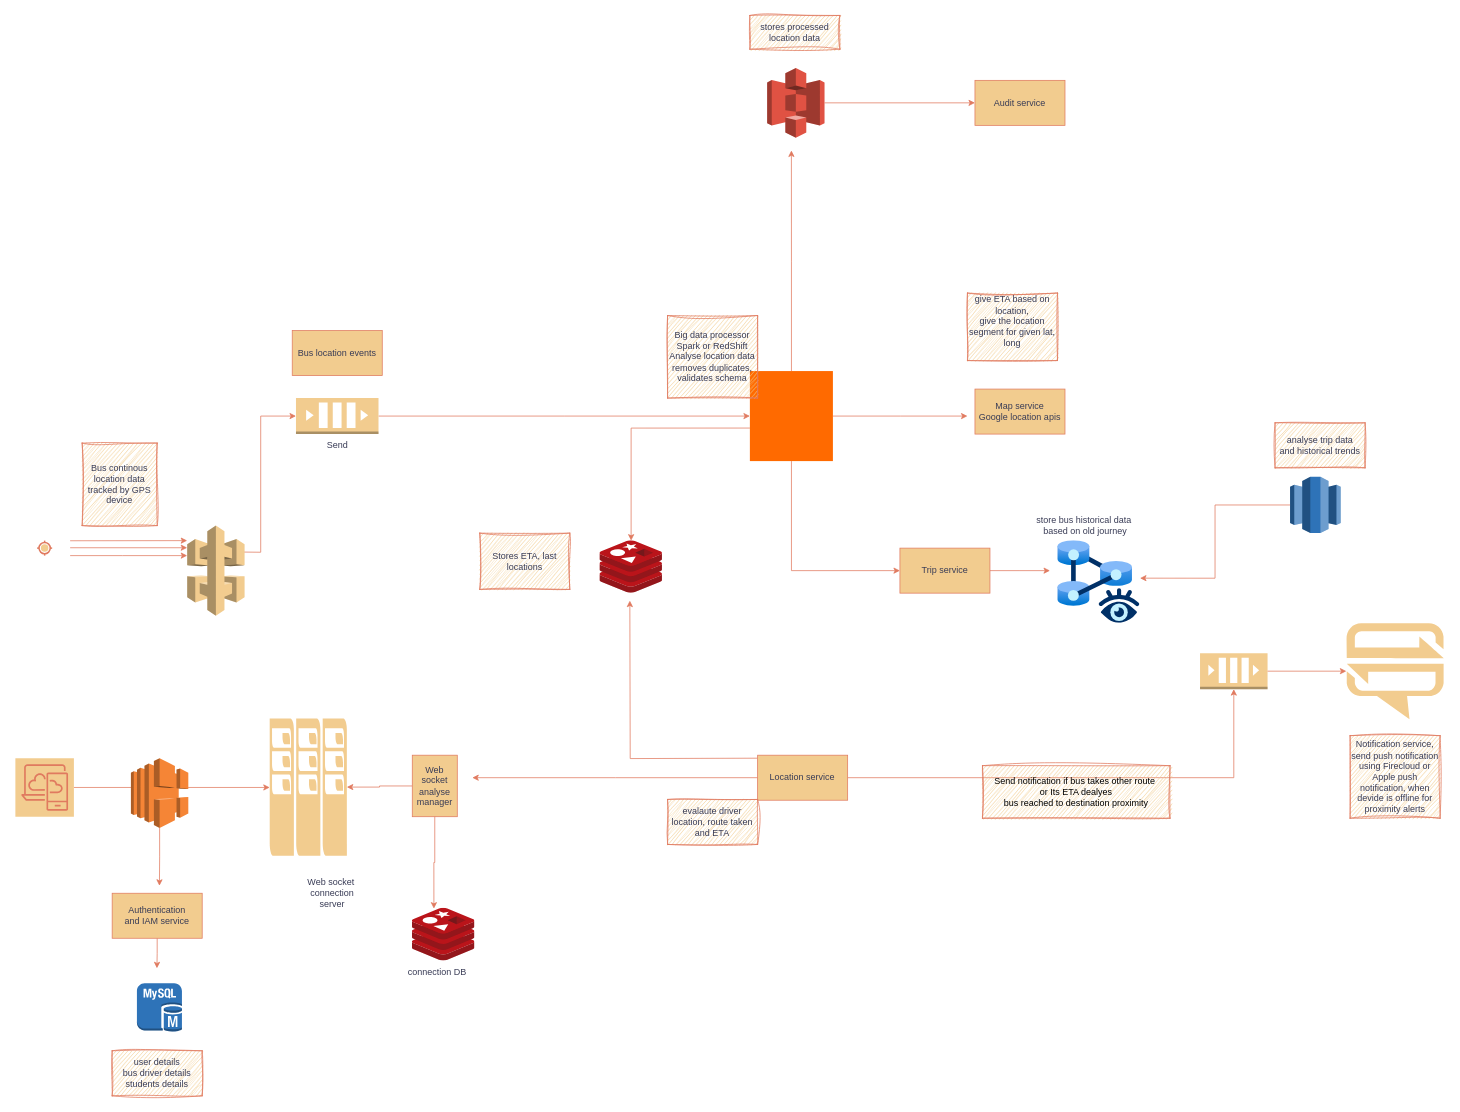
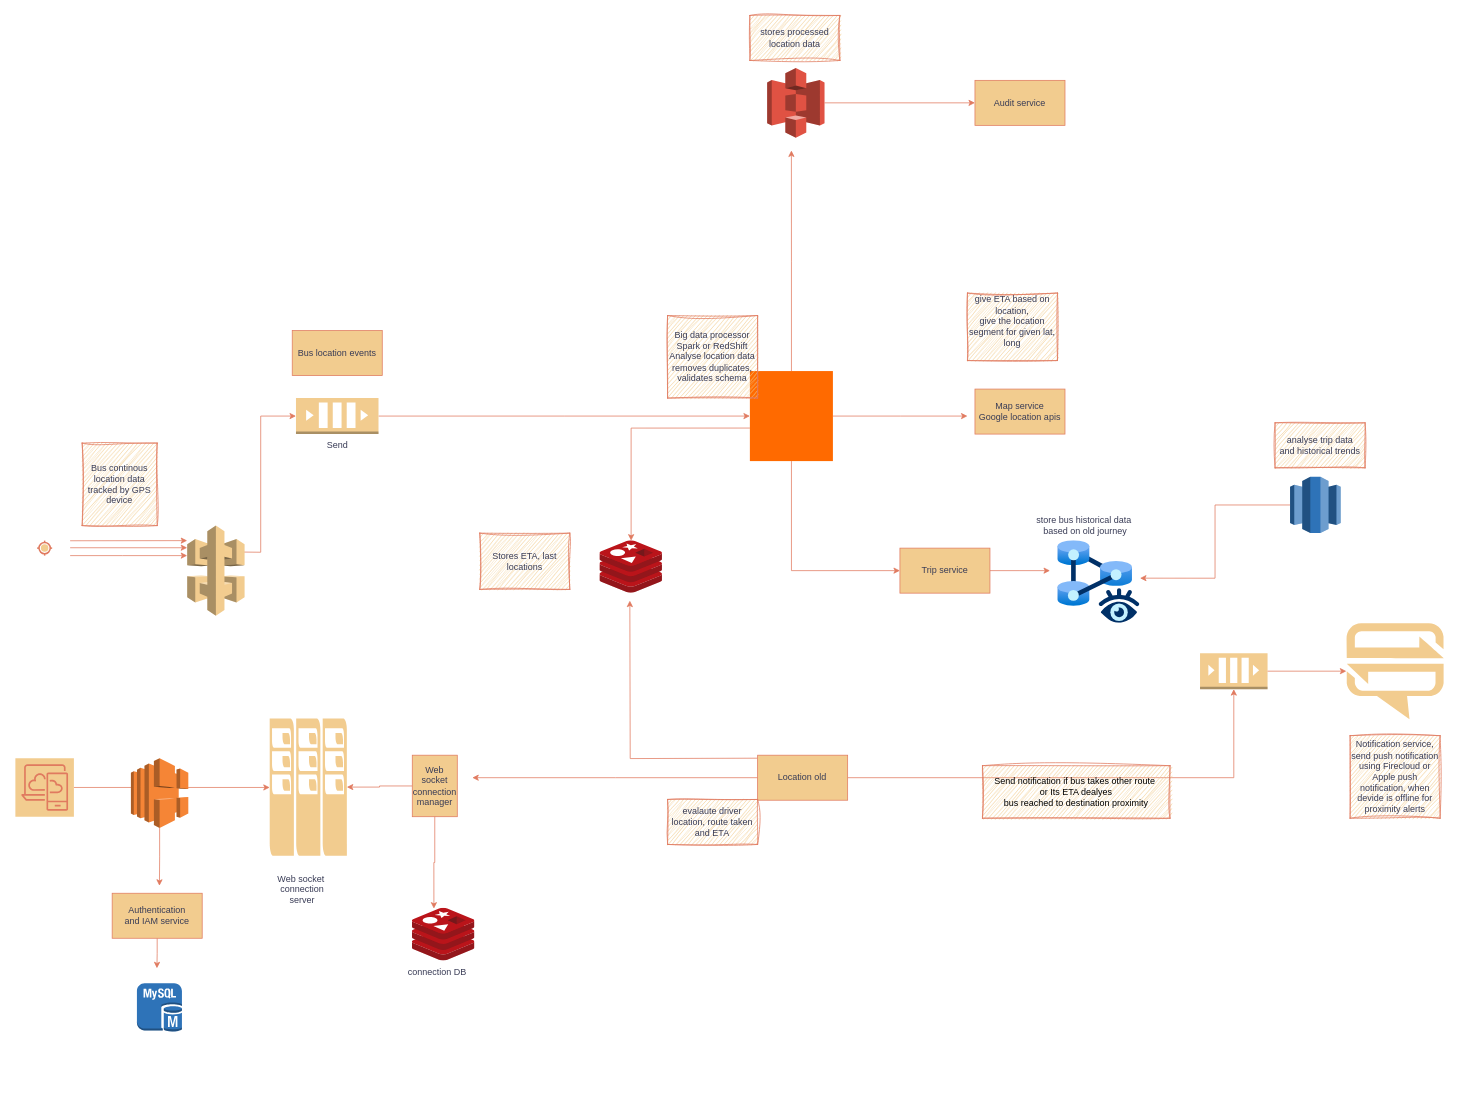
(795, 32) -> (795, 38)
(802, 777) -> (802, 777)
(435, 786) -> (435, 786)
(332, 893) -> (302, 889)
(157, 1073) -> none
